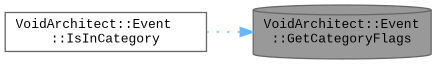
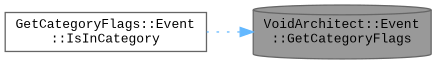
(106, 32) -> (106, 32)
